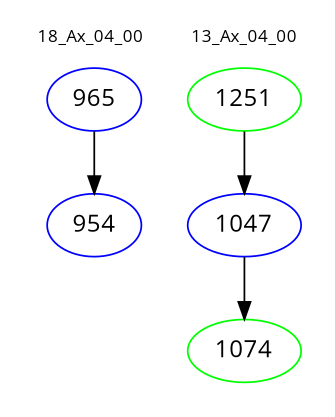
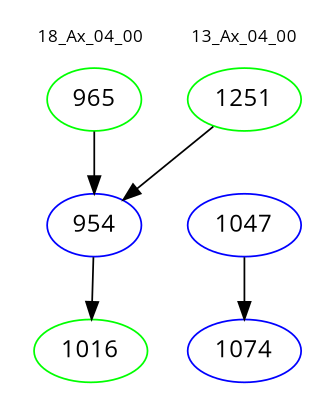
(94, 100) -> (94, 100)
(244, 154) -> (187, 148)
none -> (91, 351)
(244, 351) -> (244, 351)
